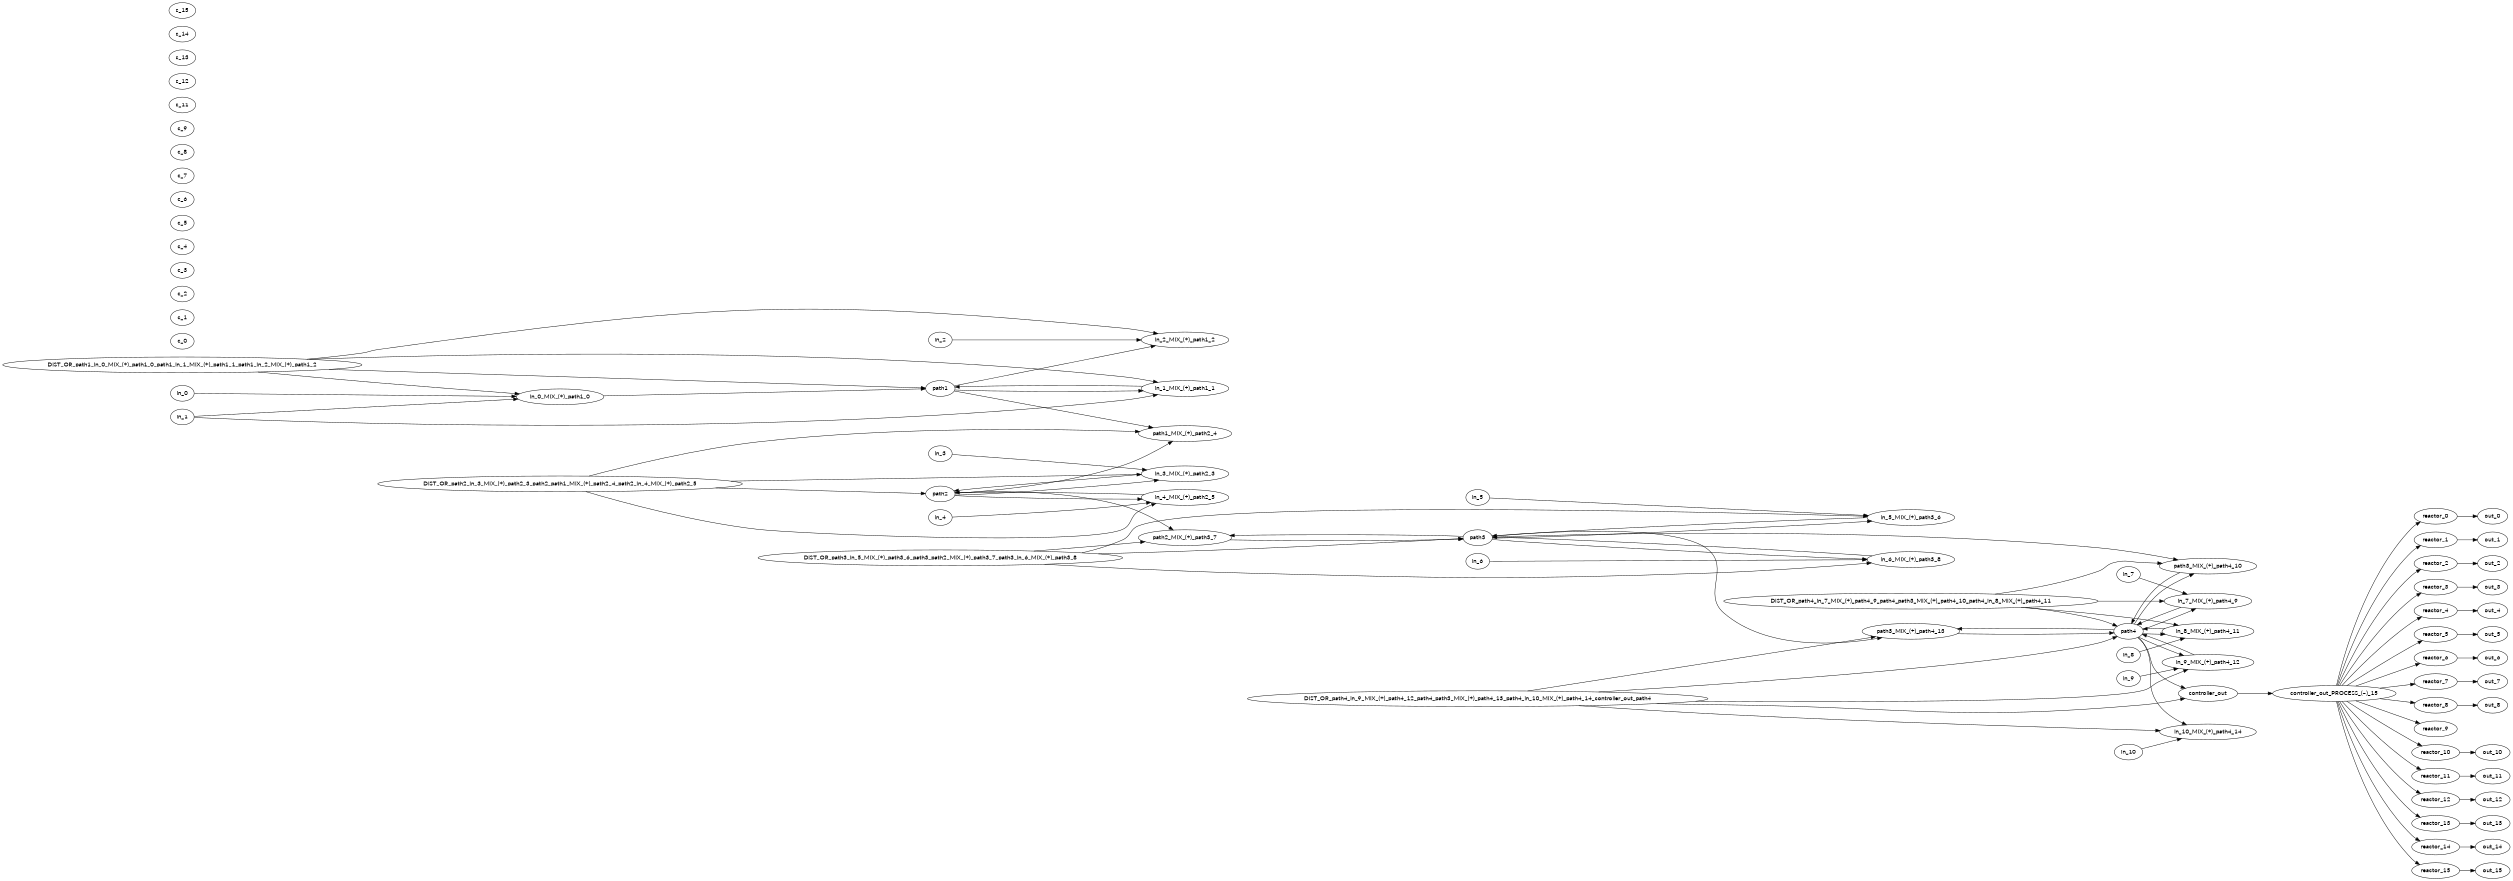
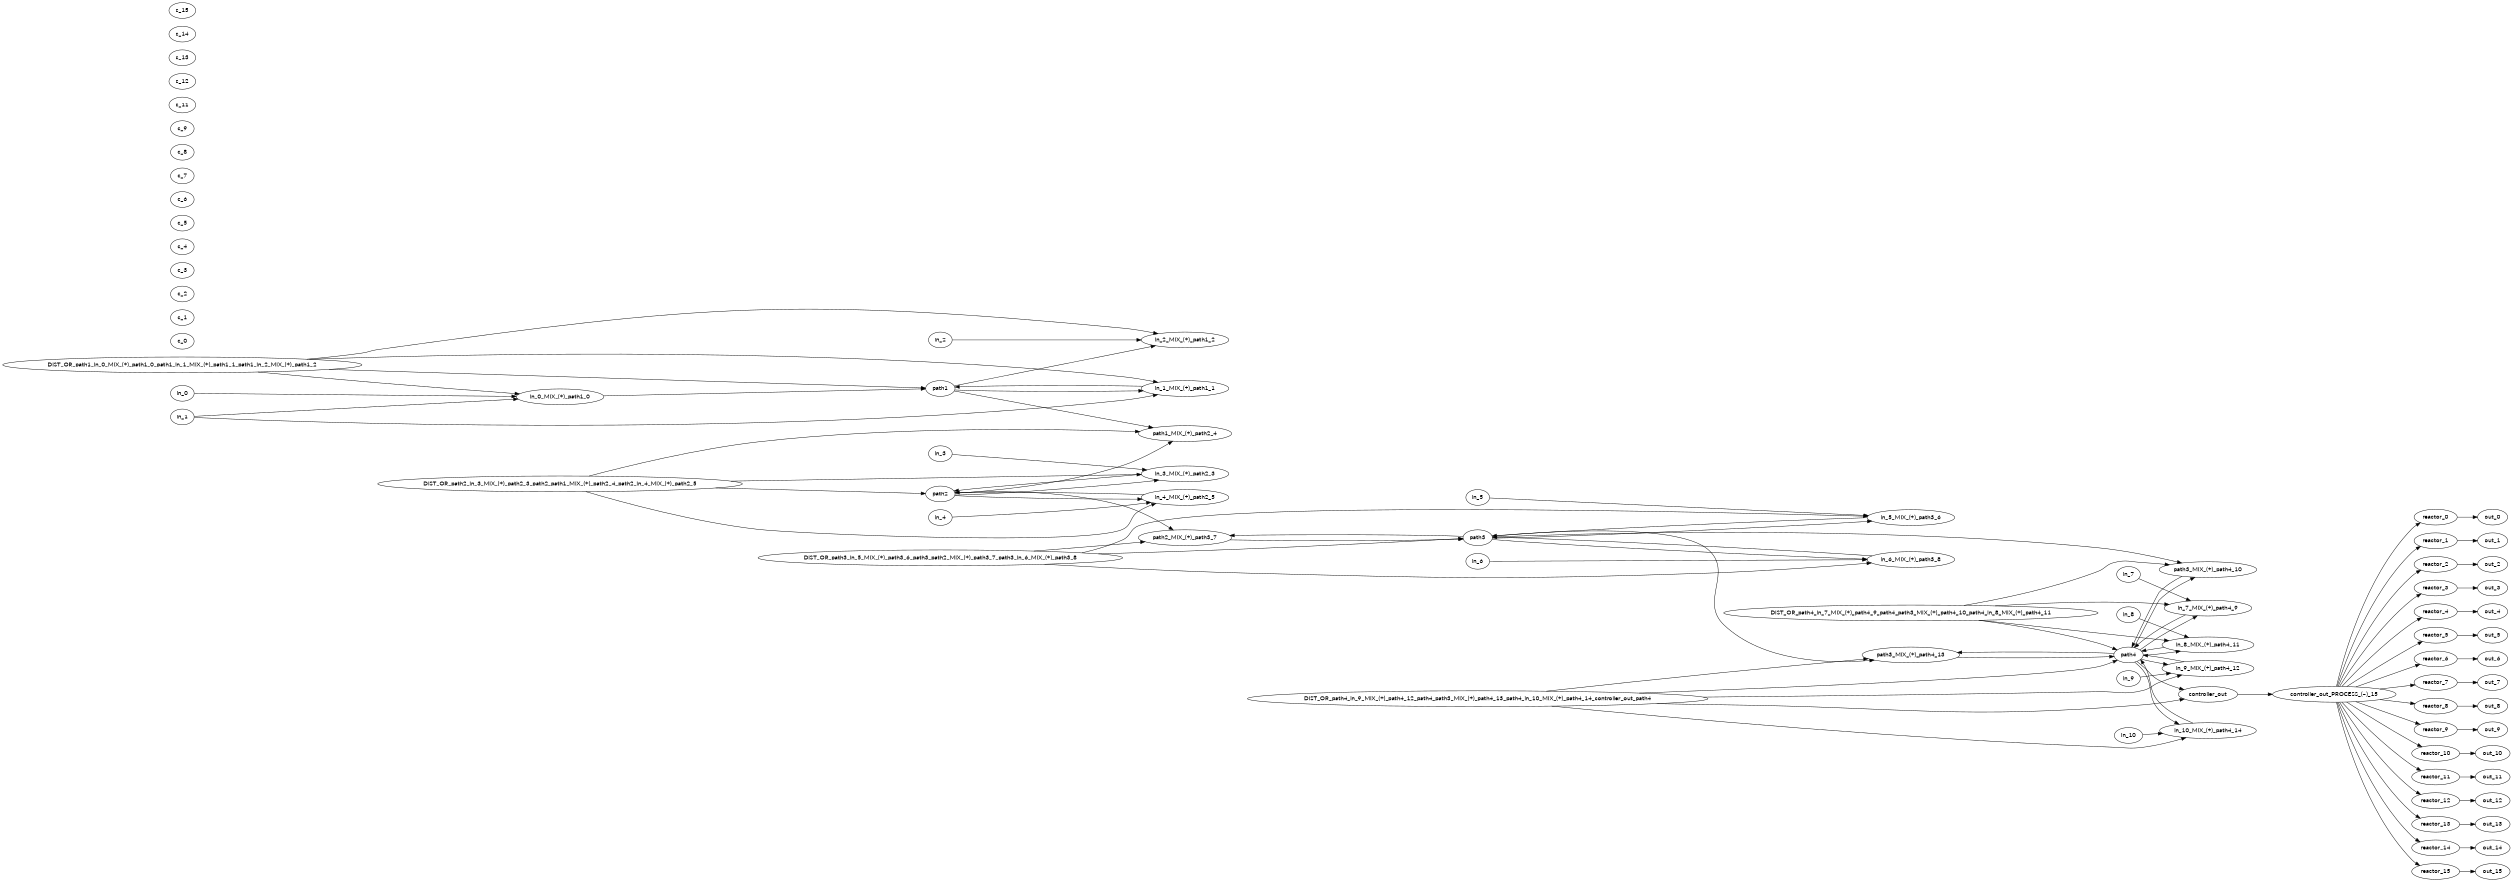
none -> (2157, 700)
none -> (2493, 730)
